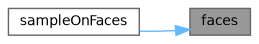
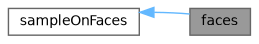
(158, 31) -> (172, 13)
